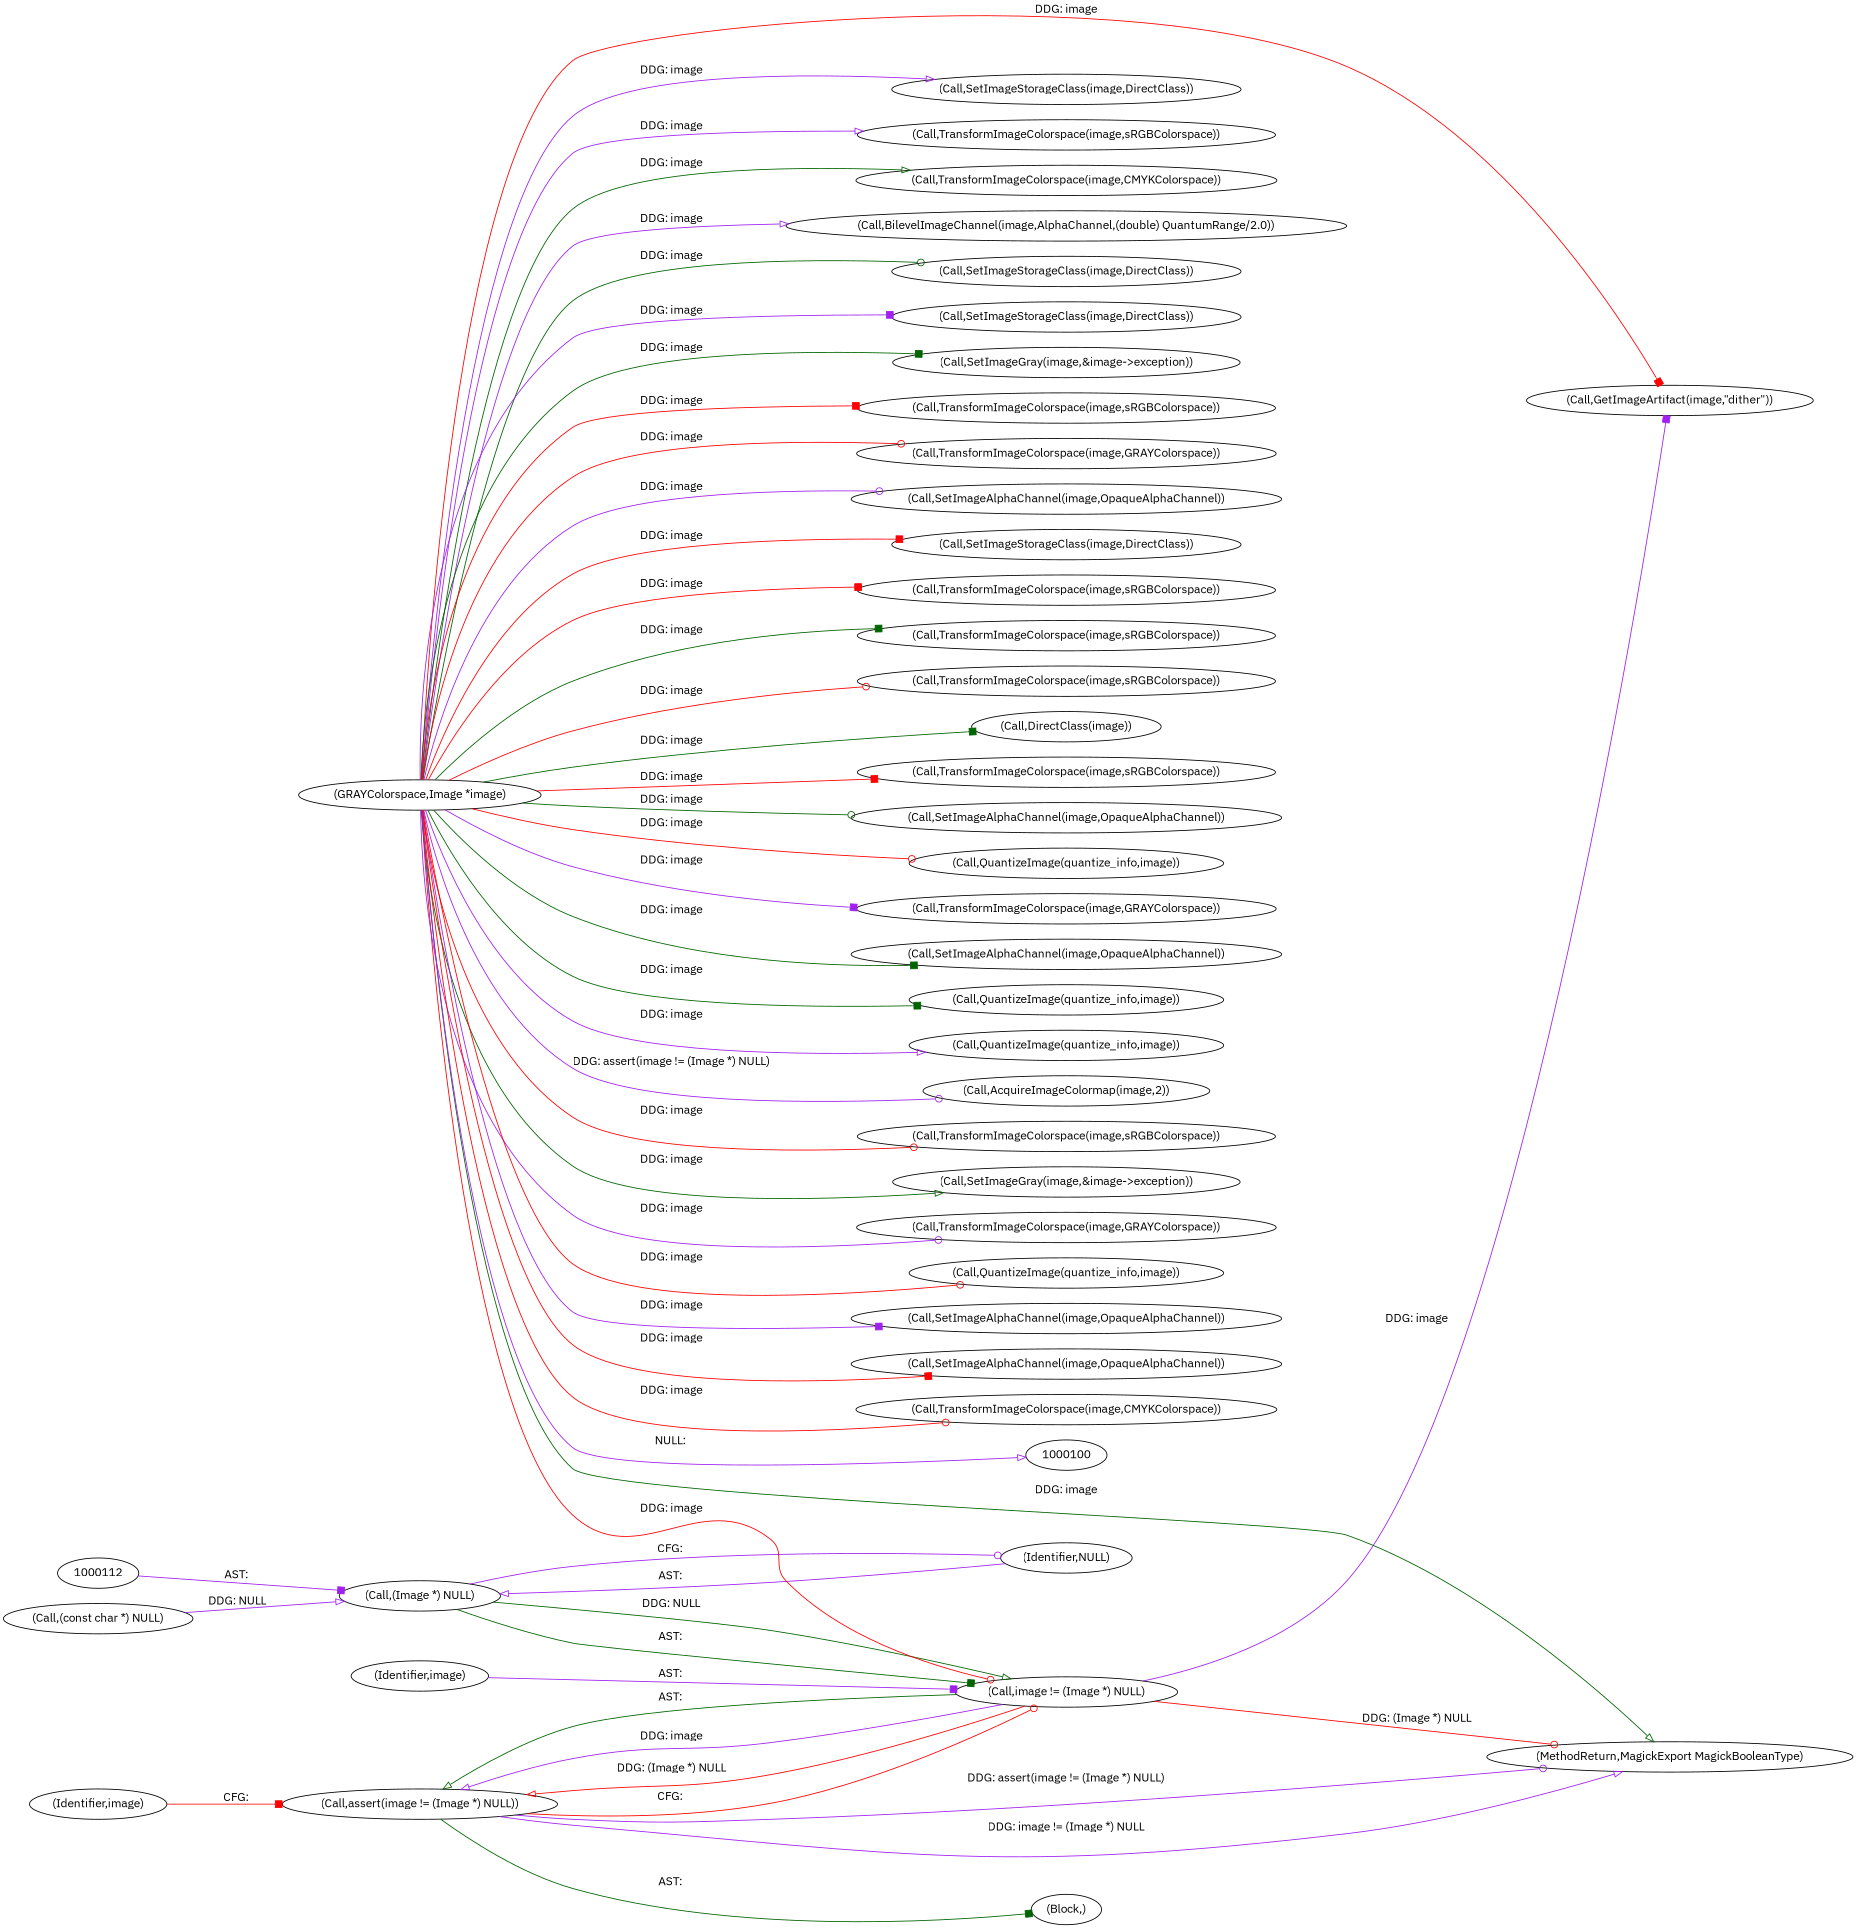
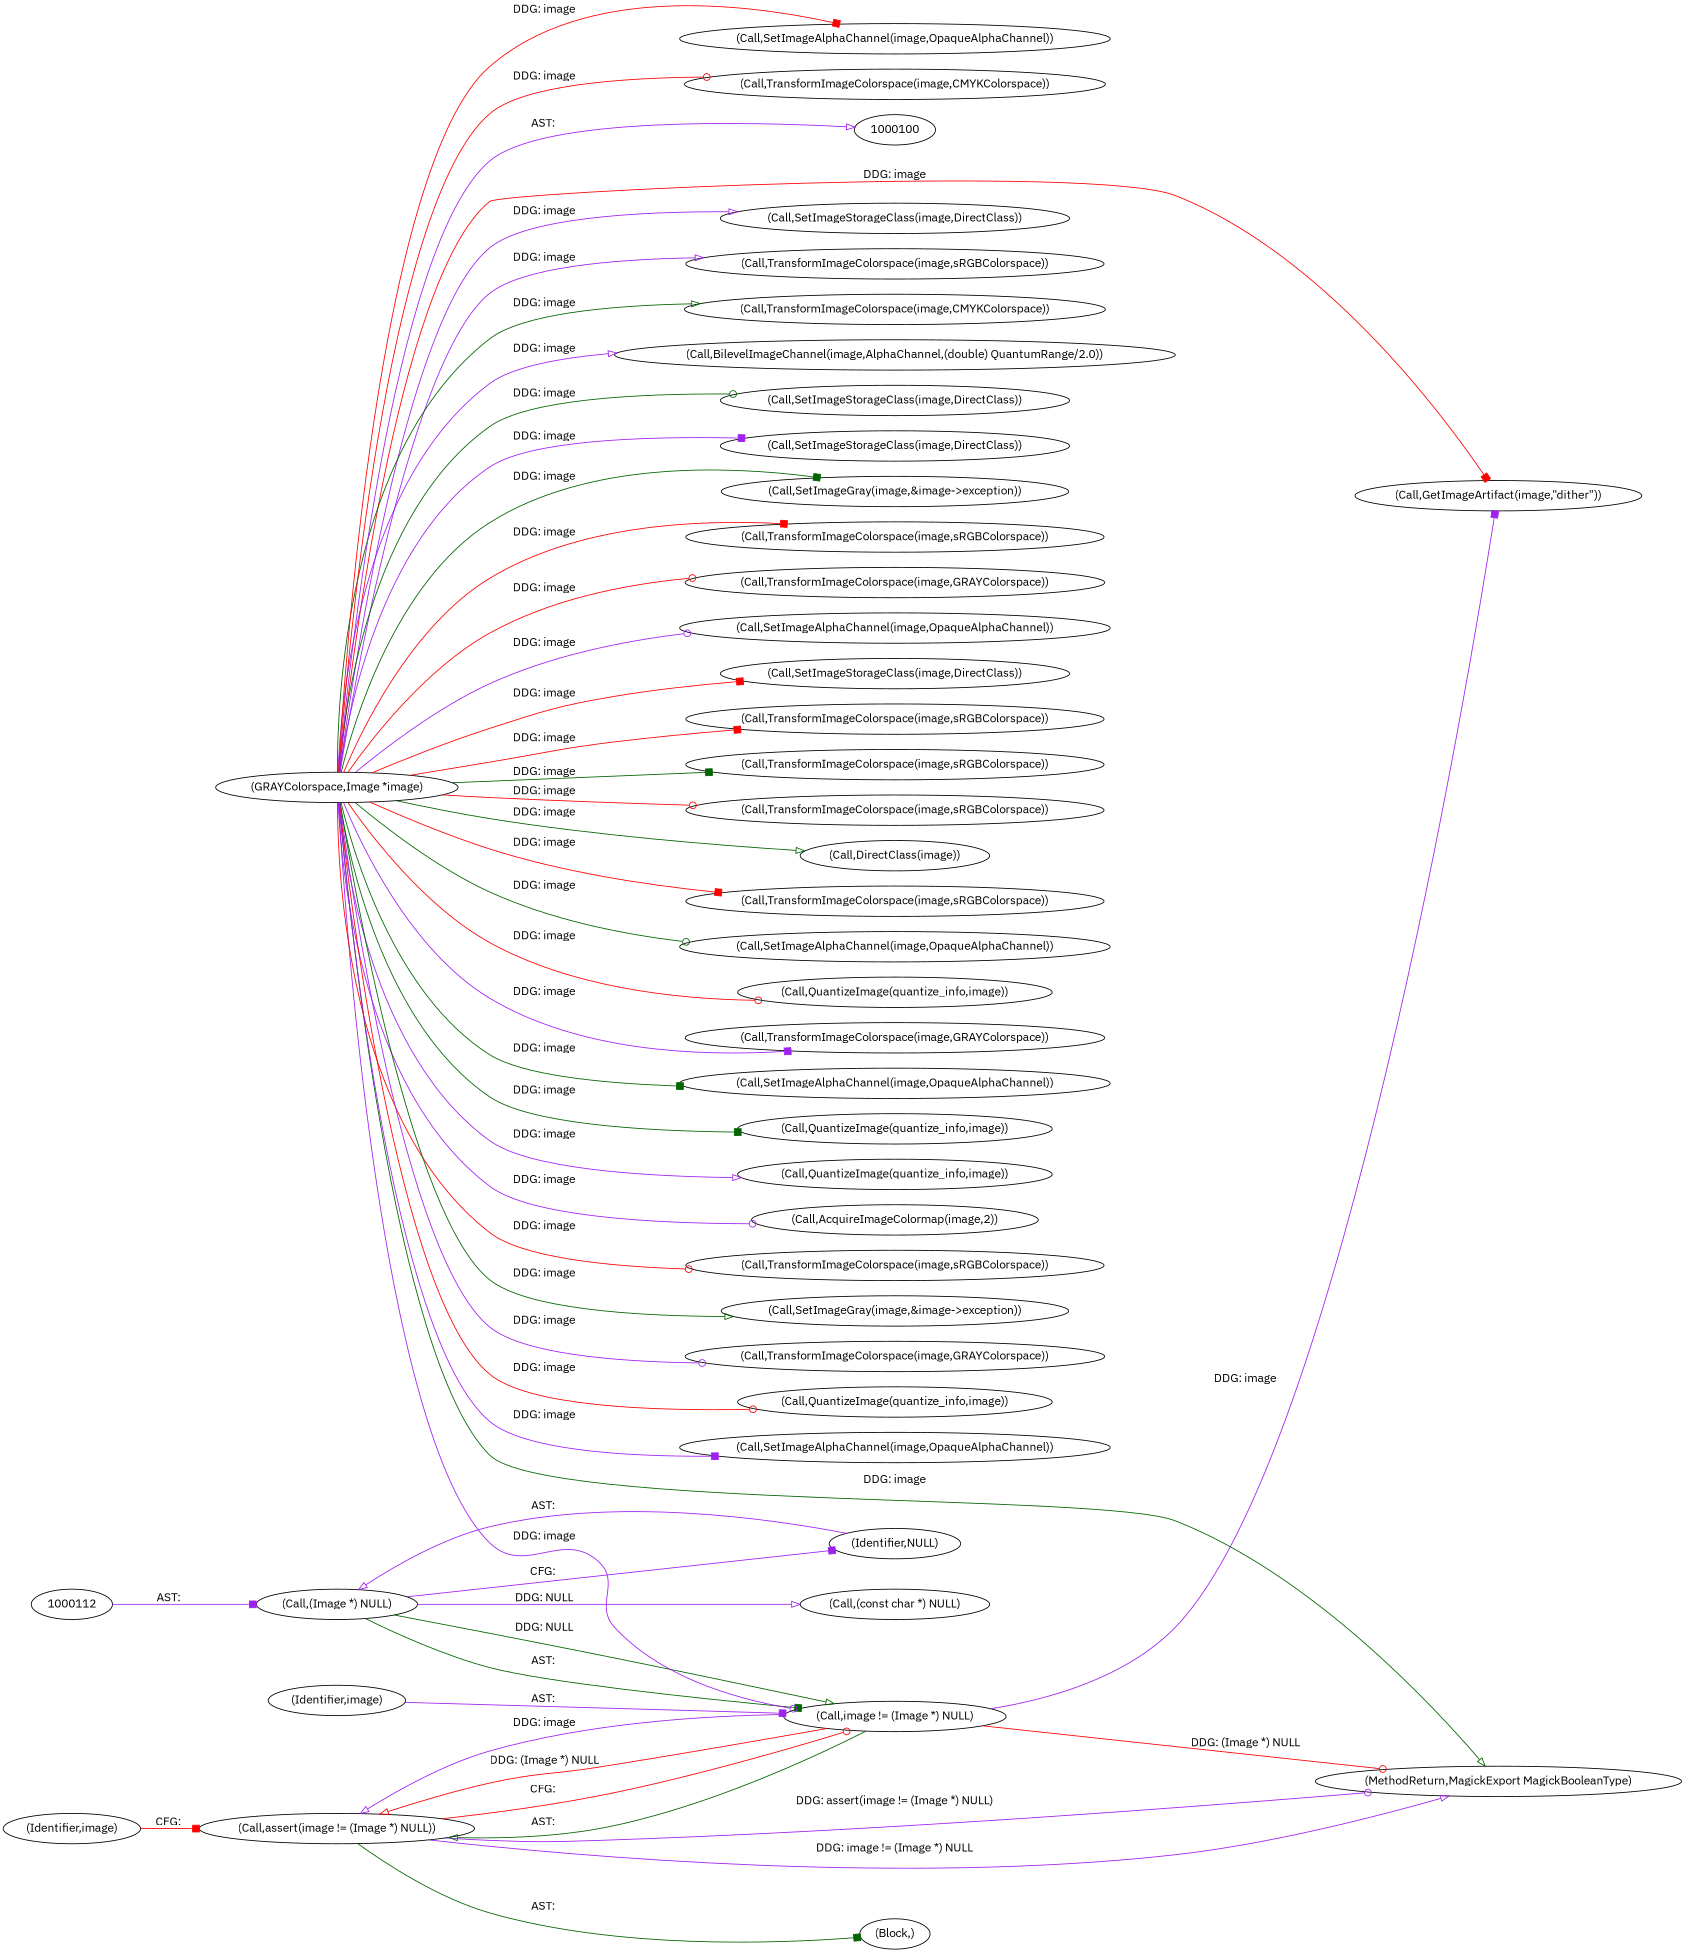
(725, 750) -> (595, 833)
(672, 1062) -> (544, 1180)
(515, 1407) -> (414, 1370)
(672, 1441) -> (544, 124)
(731, 1556) -> (617, 1574)
(260, 1607) -> (595, 1604)
